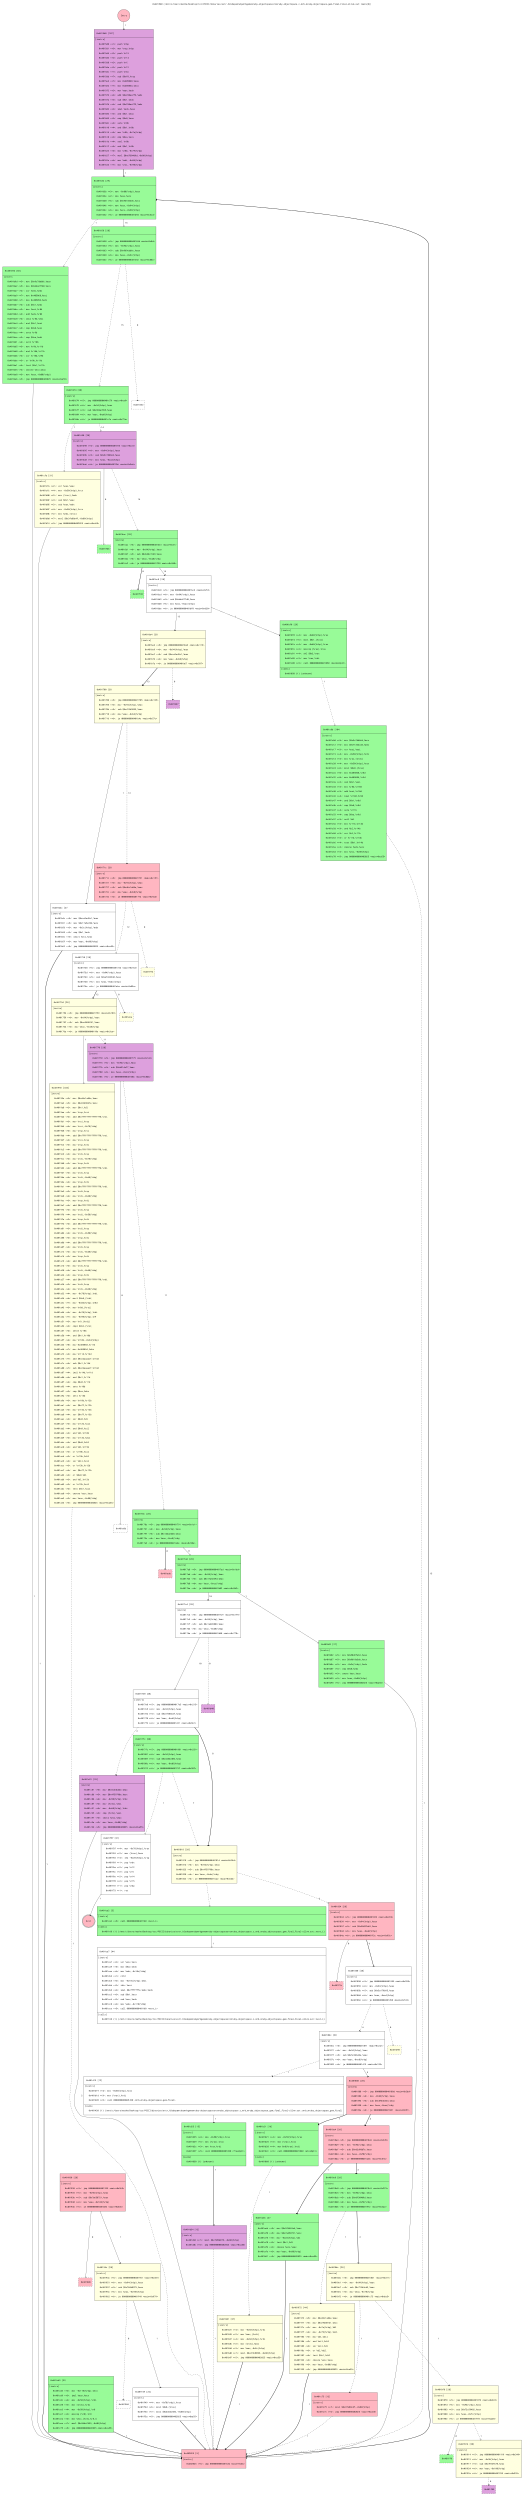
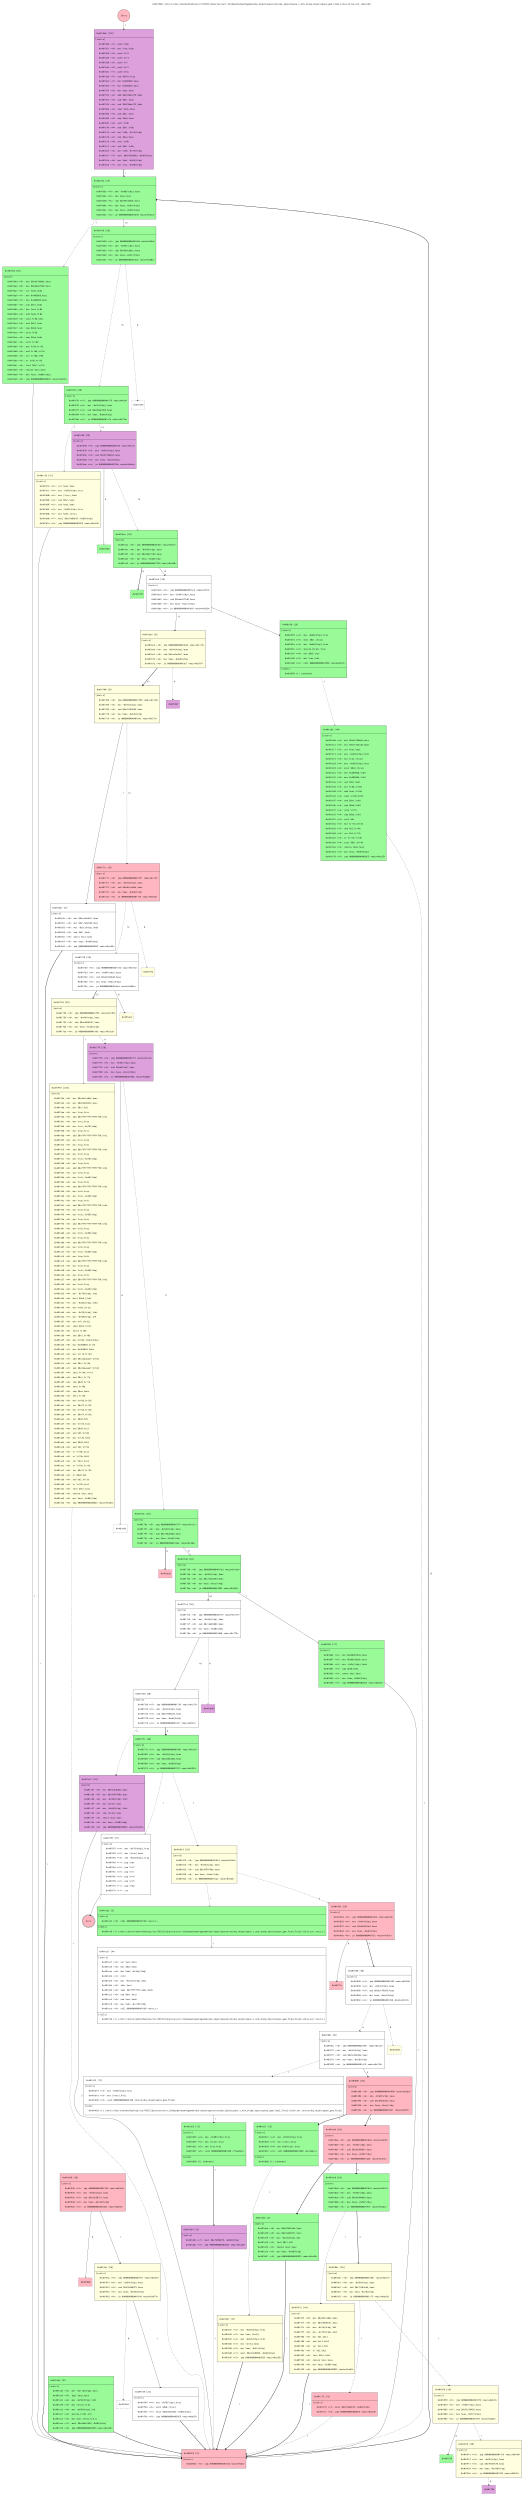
(212, 1785) -> (166, 1731)
